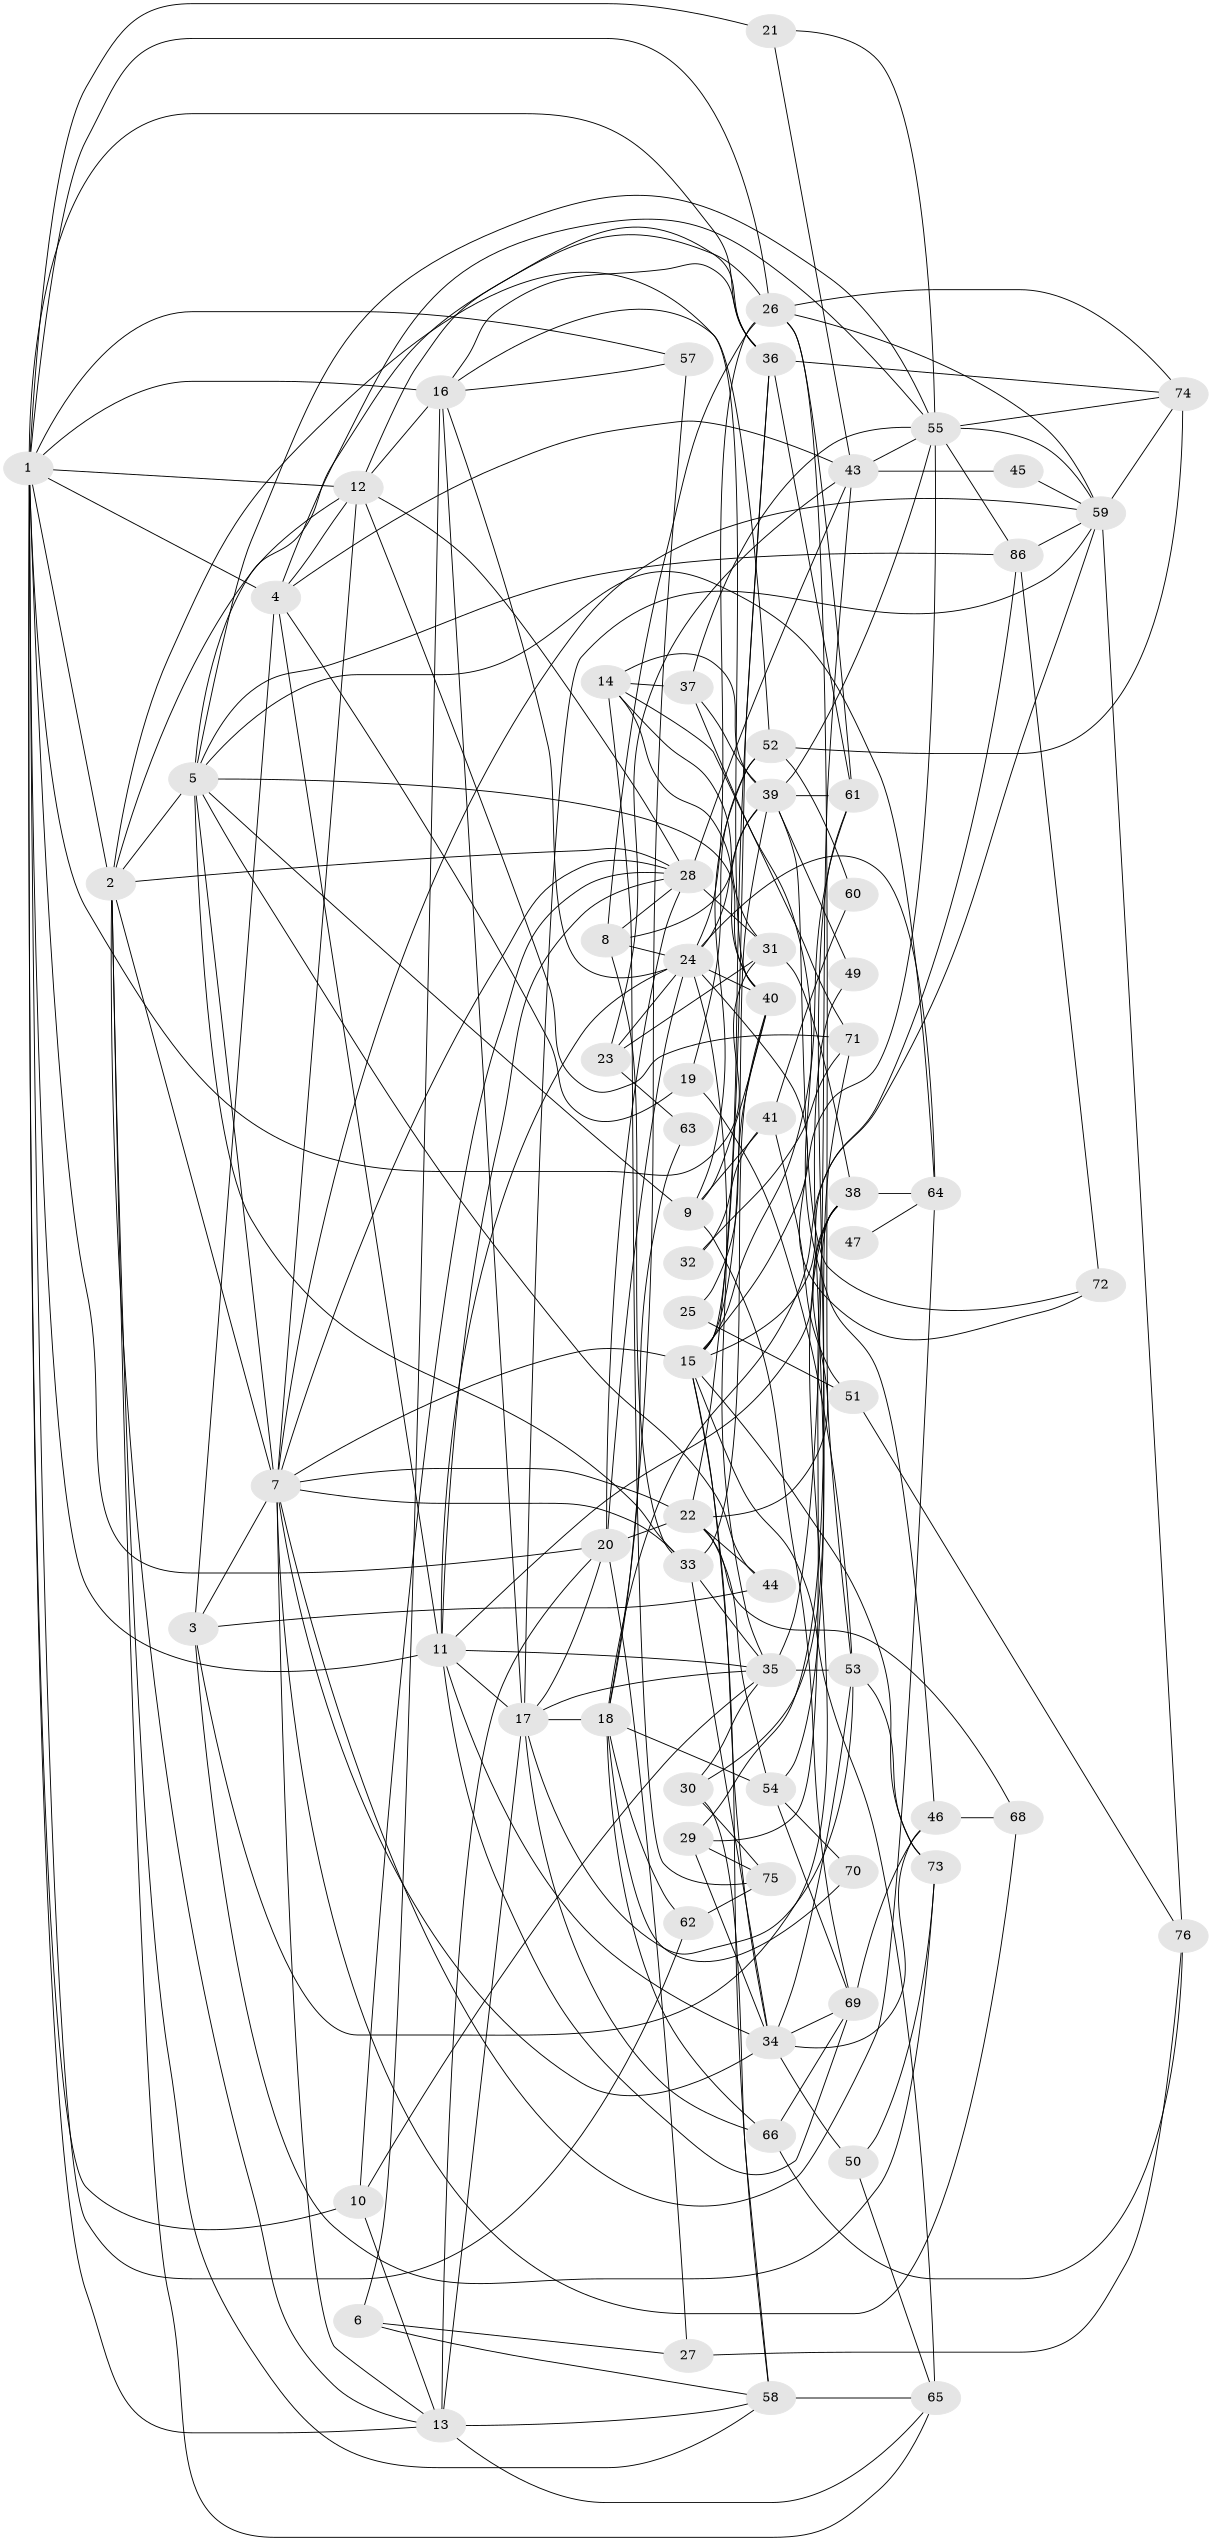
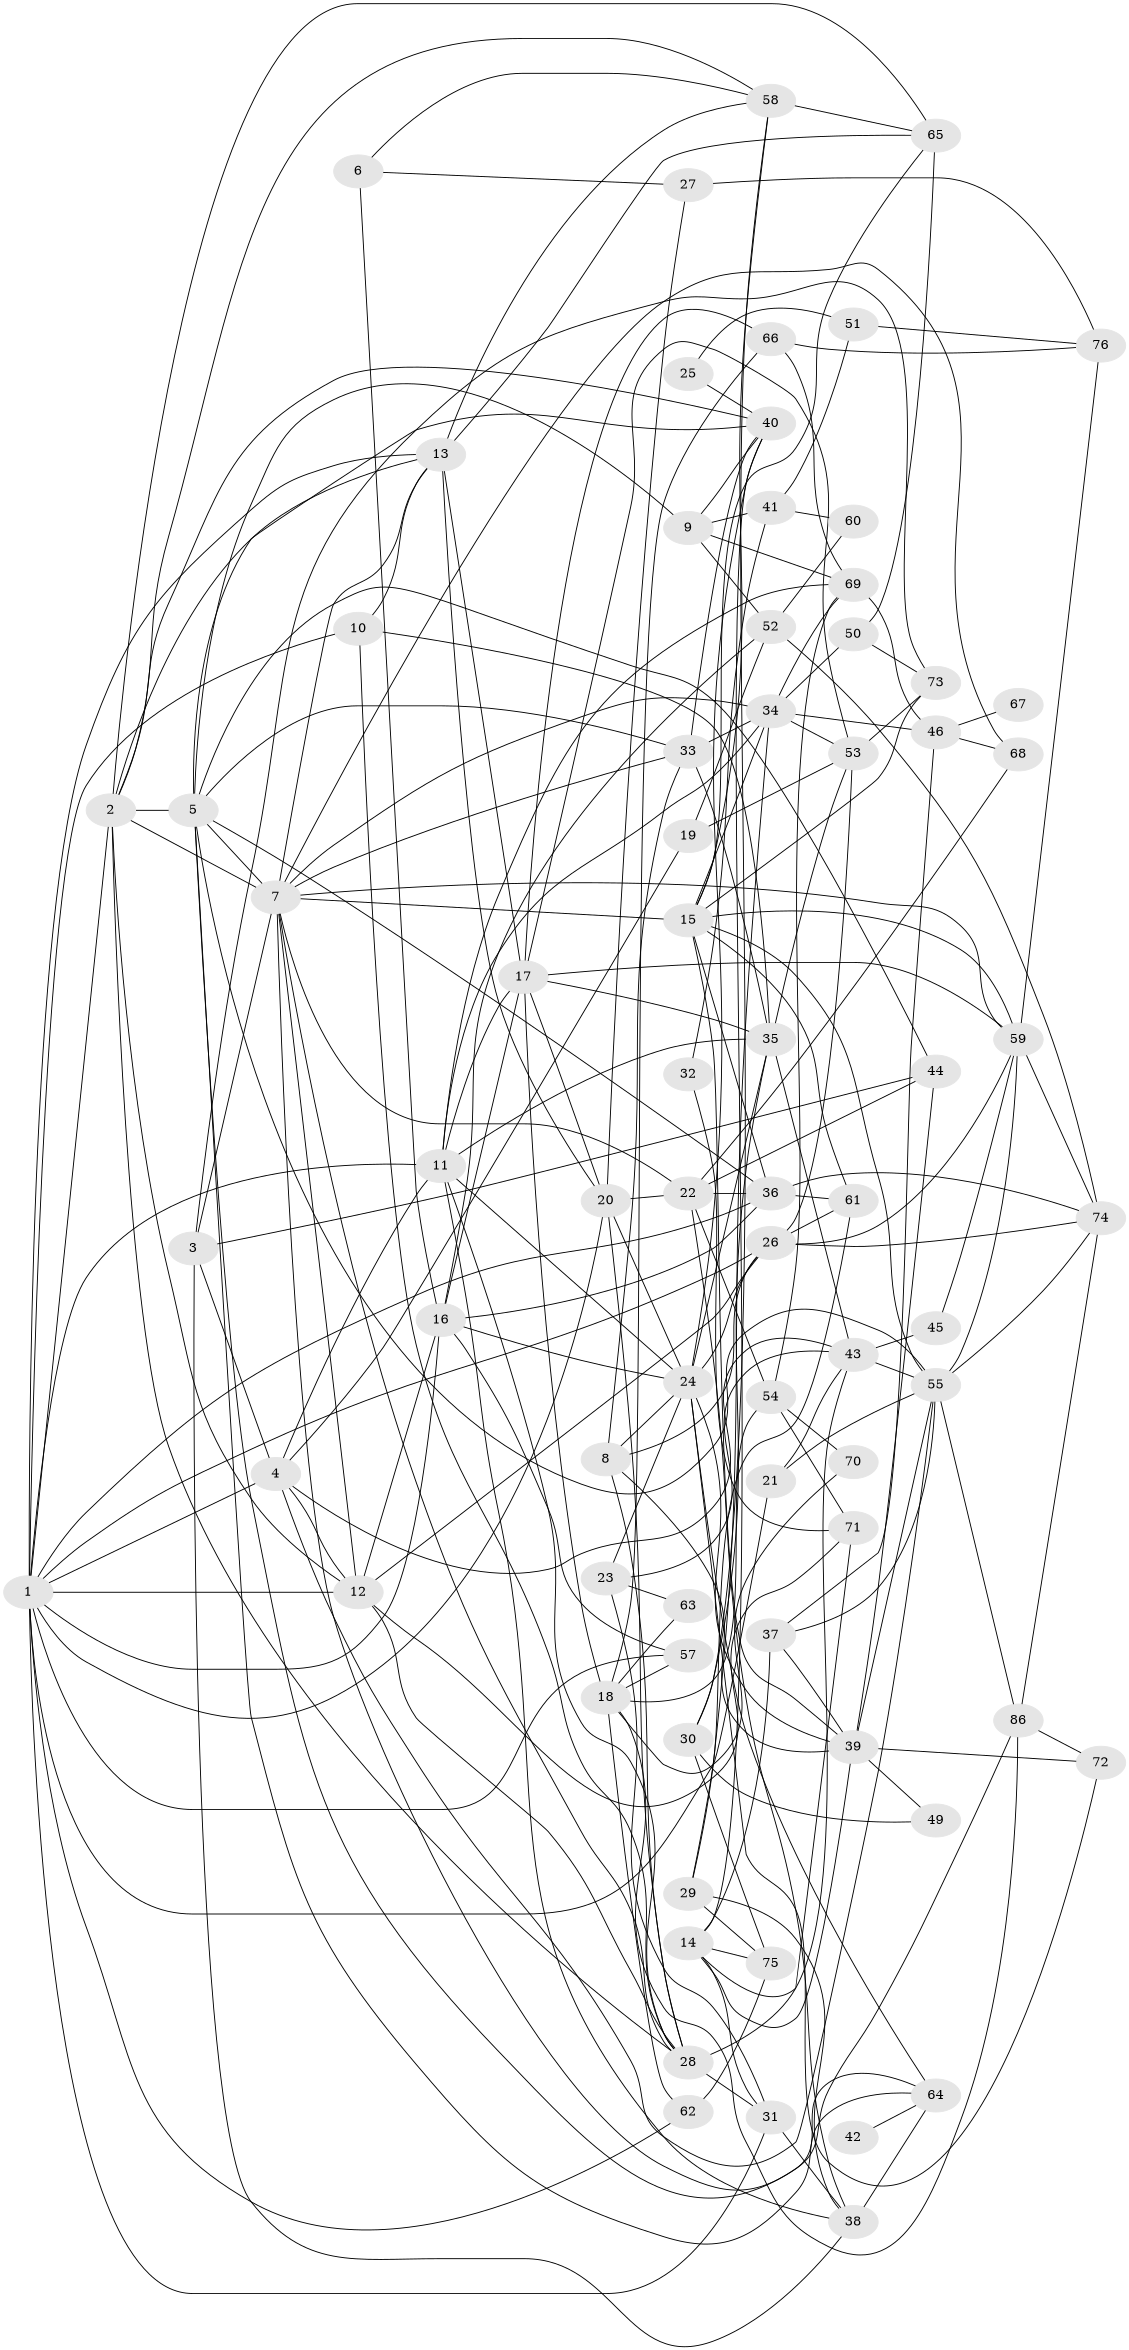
(1060, 534) -> (1060, 1469)
none -> (1018, 705)
(817, 796) -> (909, 1313)
(853, 1243) -> (853, 2138)
